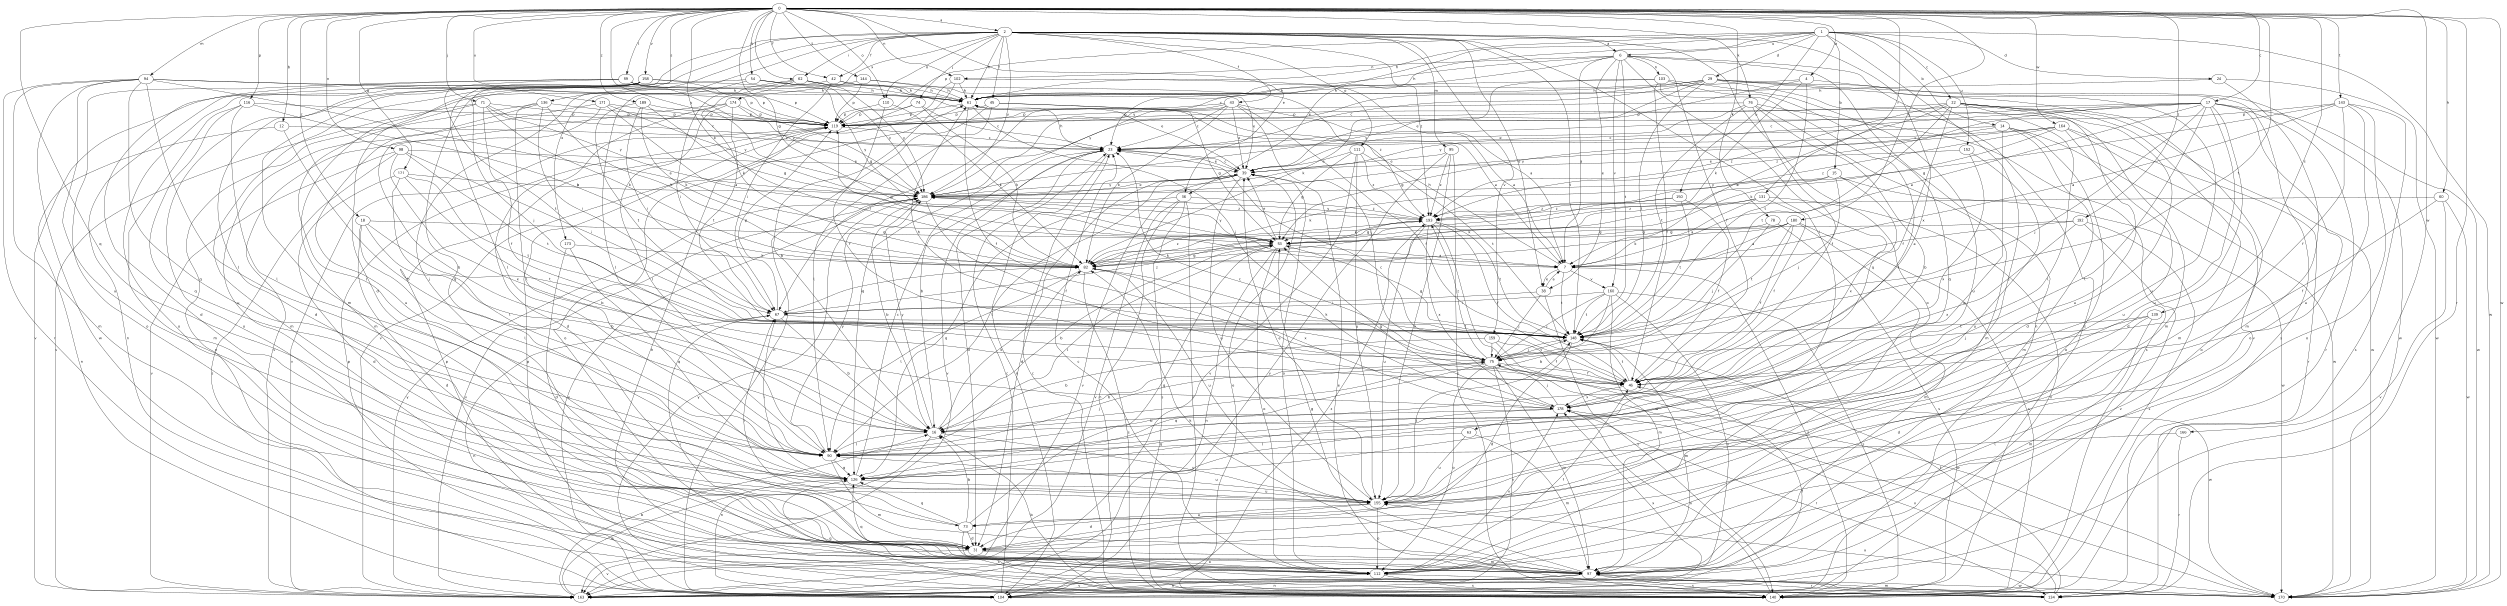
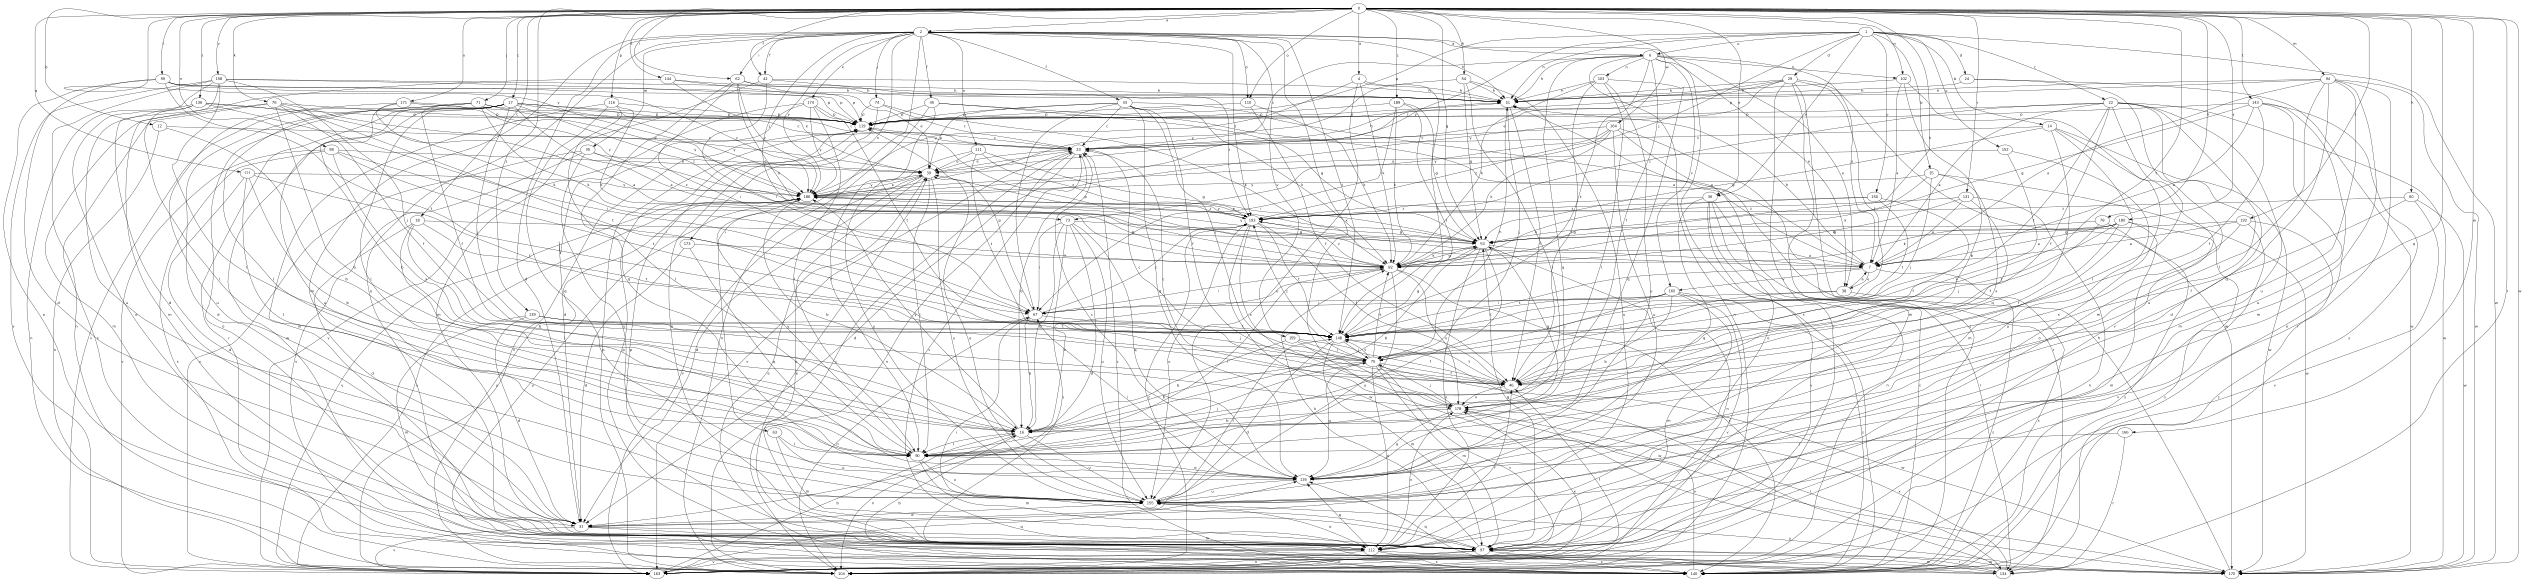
(1254, 341) -> none
(1173, 515) -> (1101, 361)
(1068, 529) -> none
